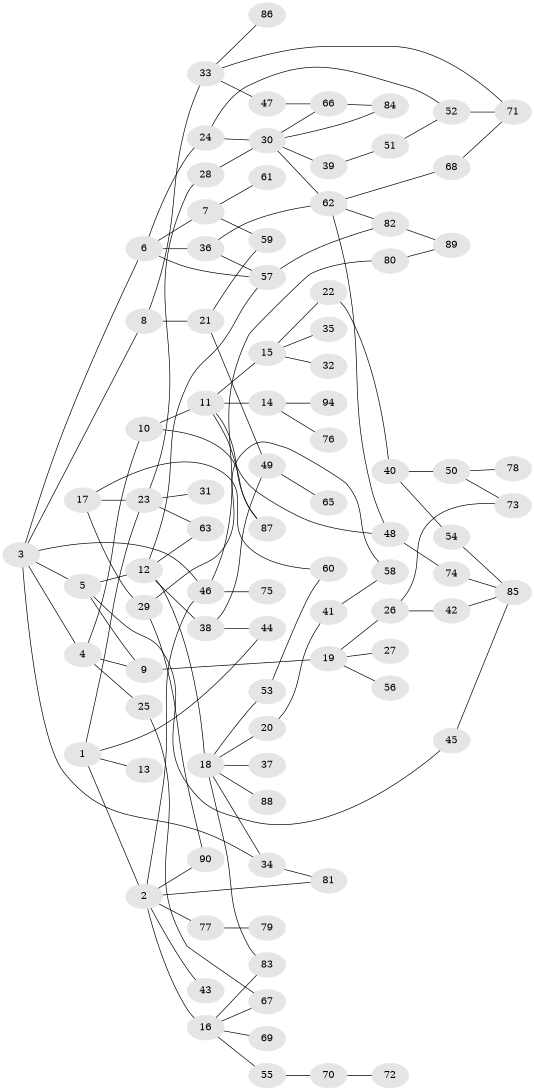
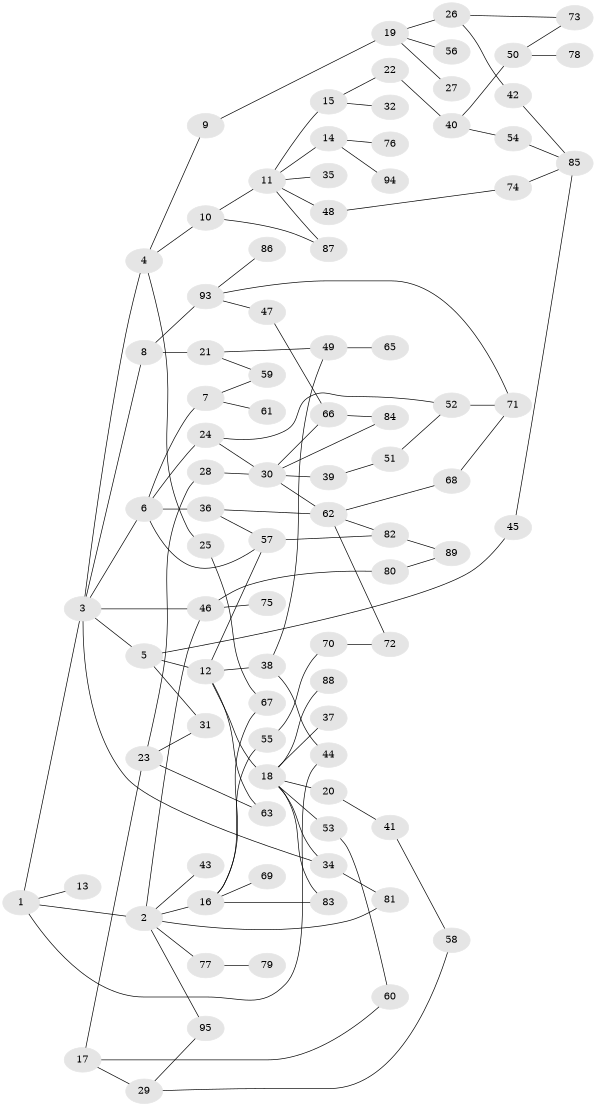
(206, 74) -> (206, 297)
(298, 341) -> (298, 178)
(357, 370) -> (359, 580)
(109, 632) -> (52, 756)
(114, 632) -> (175, 691)
(206, 860) -> (206, 1028)
